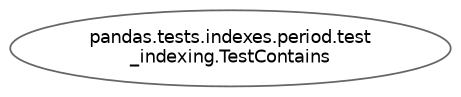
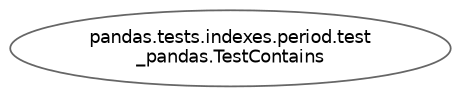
(230, 48) -> (230, 48)
